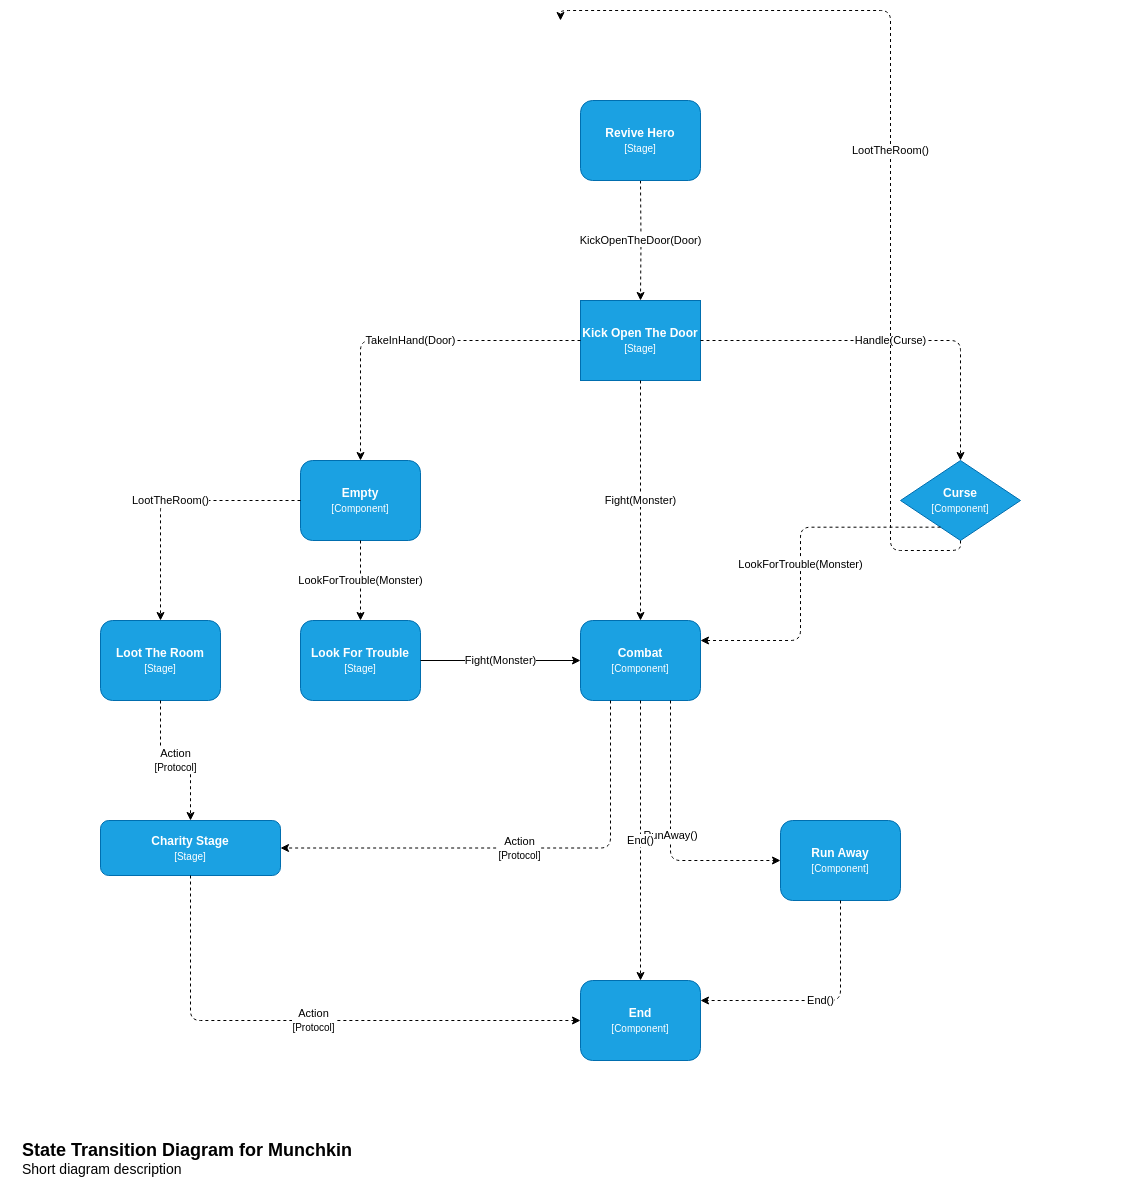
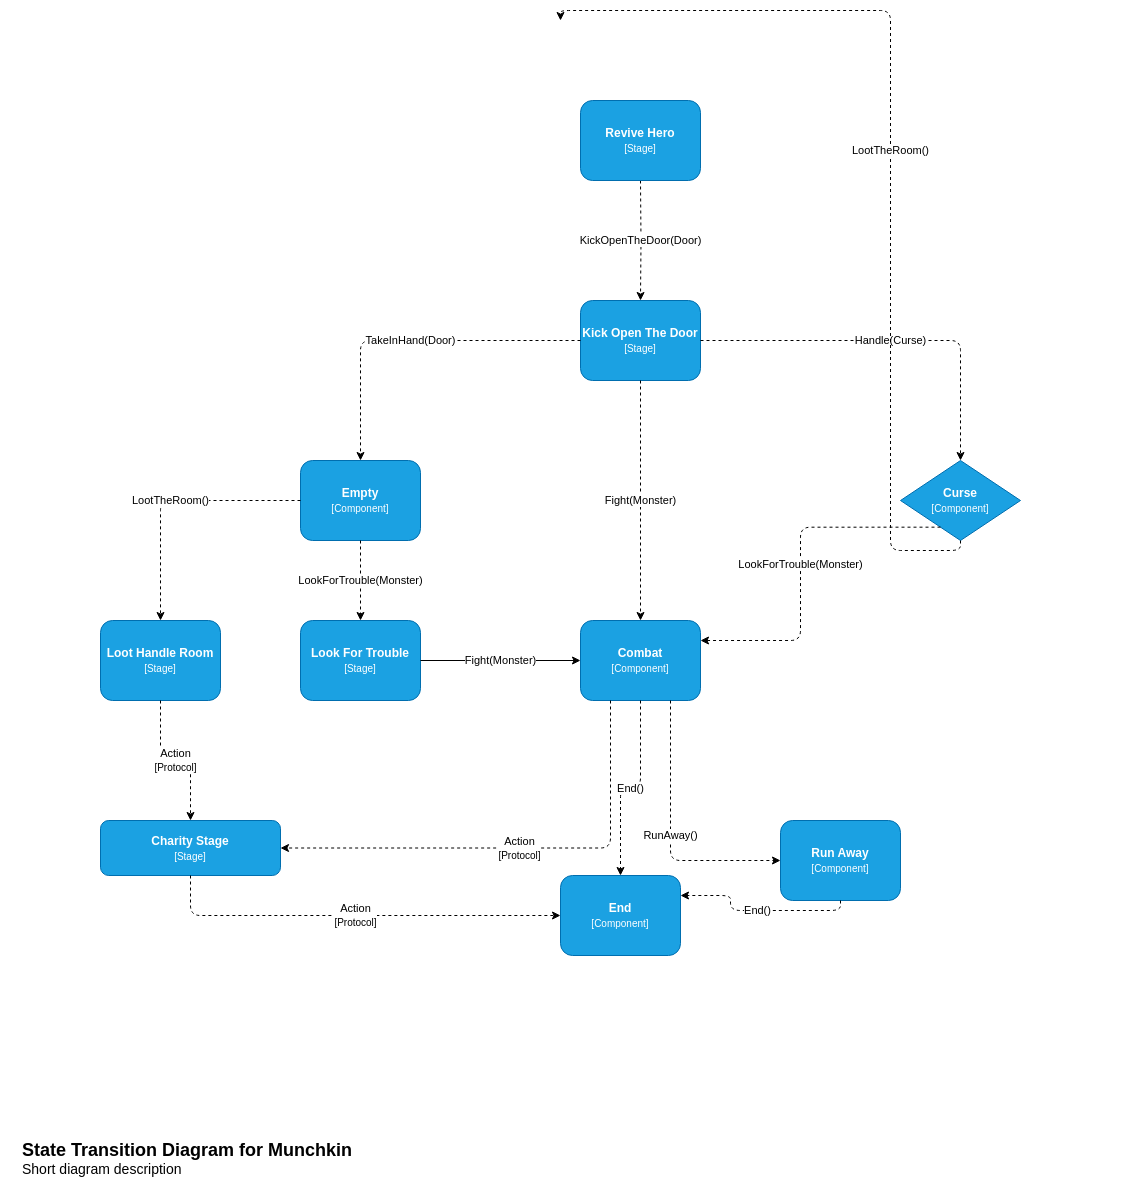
(641, 341) -> (641, 341)
(161, 661) -> (161, 661)
(641, 1021) -> (621, 916)
